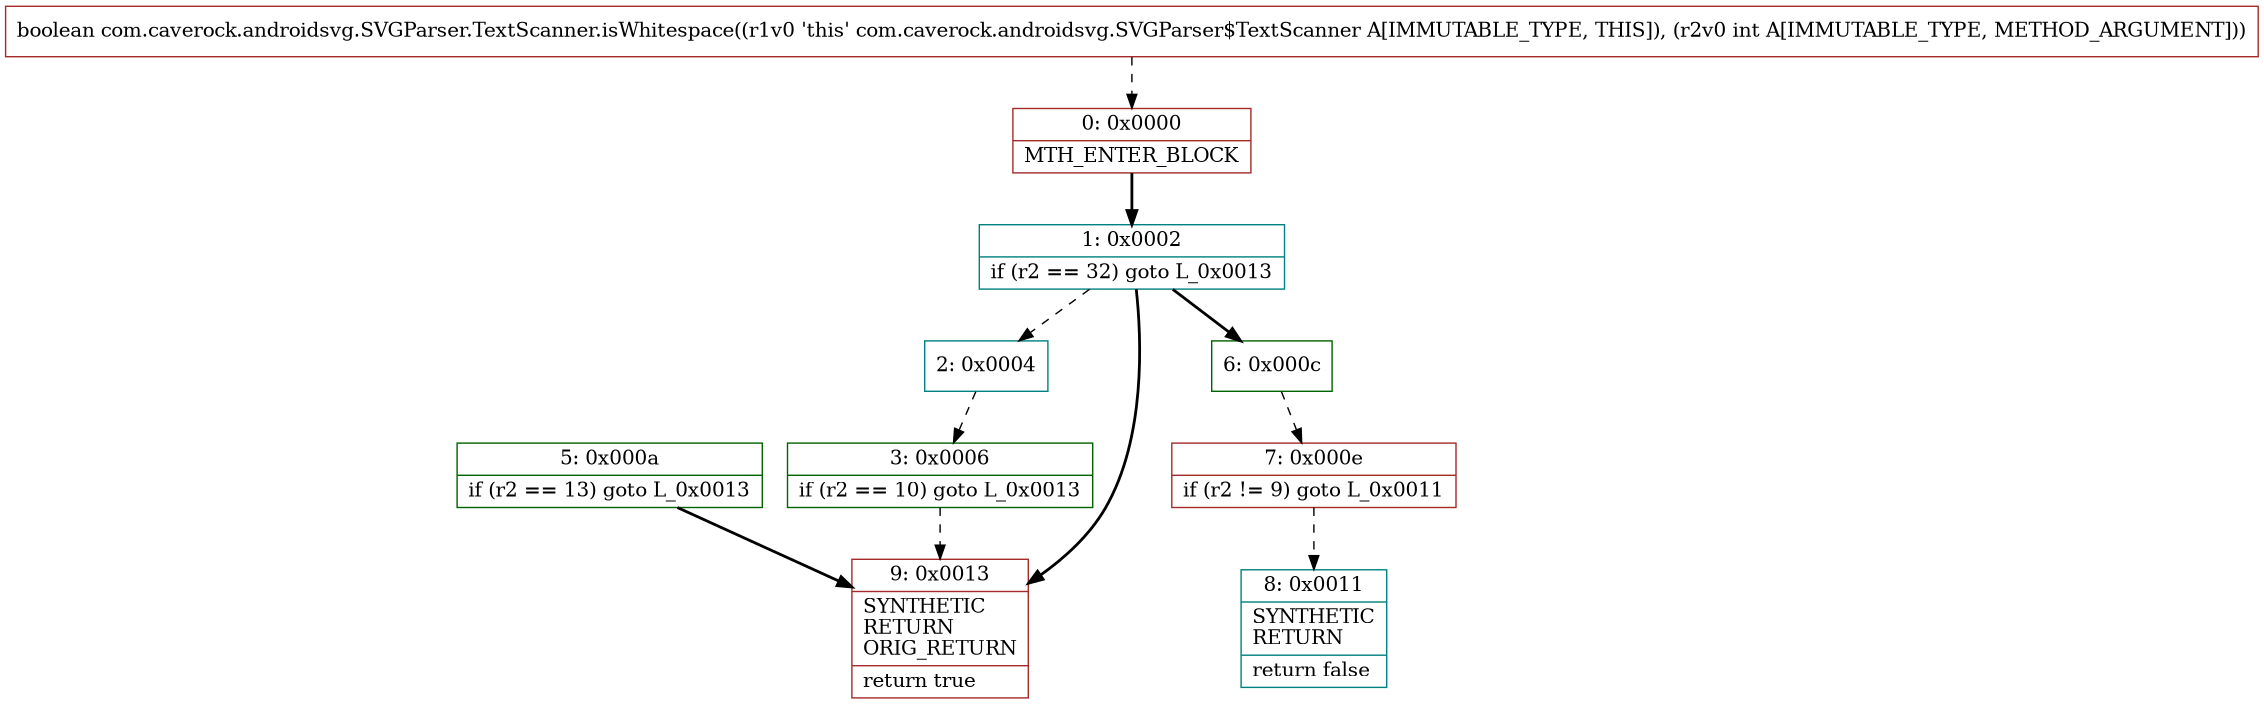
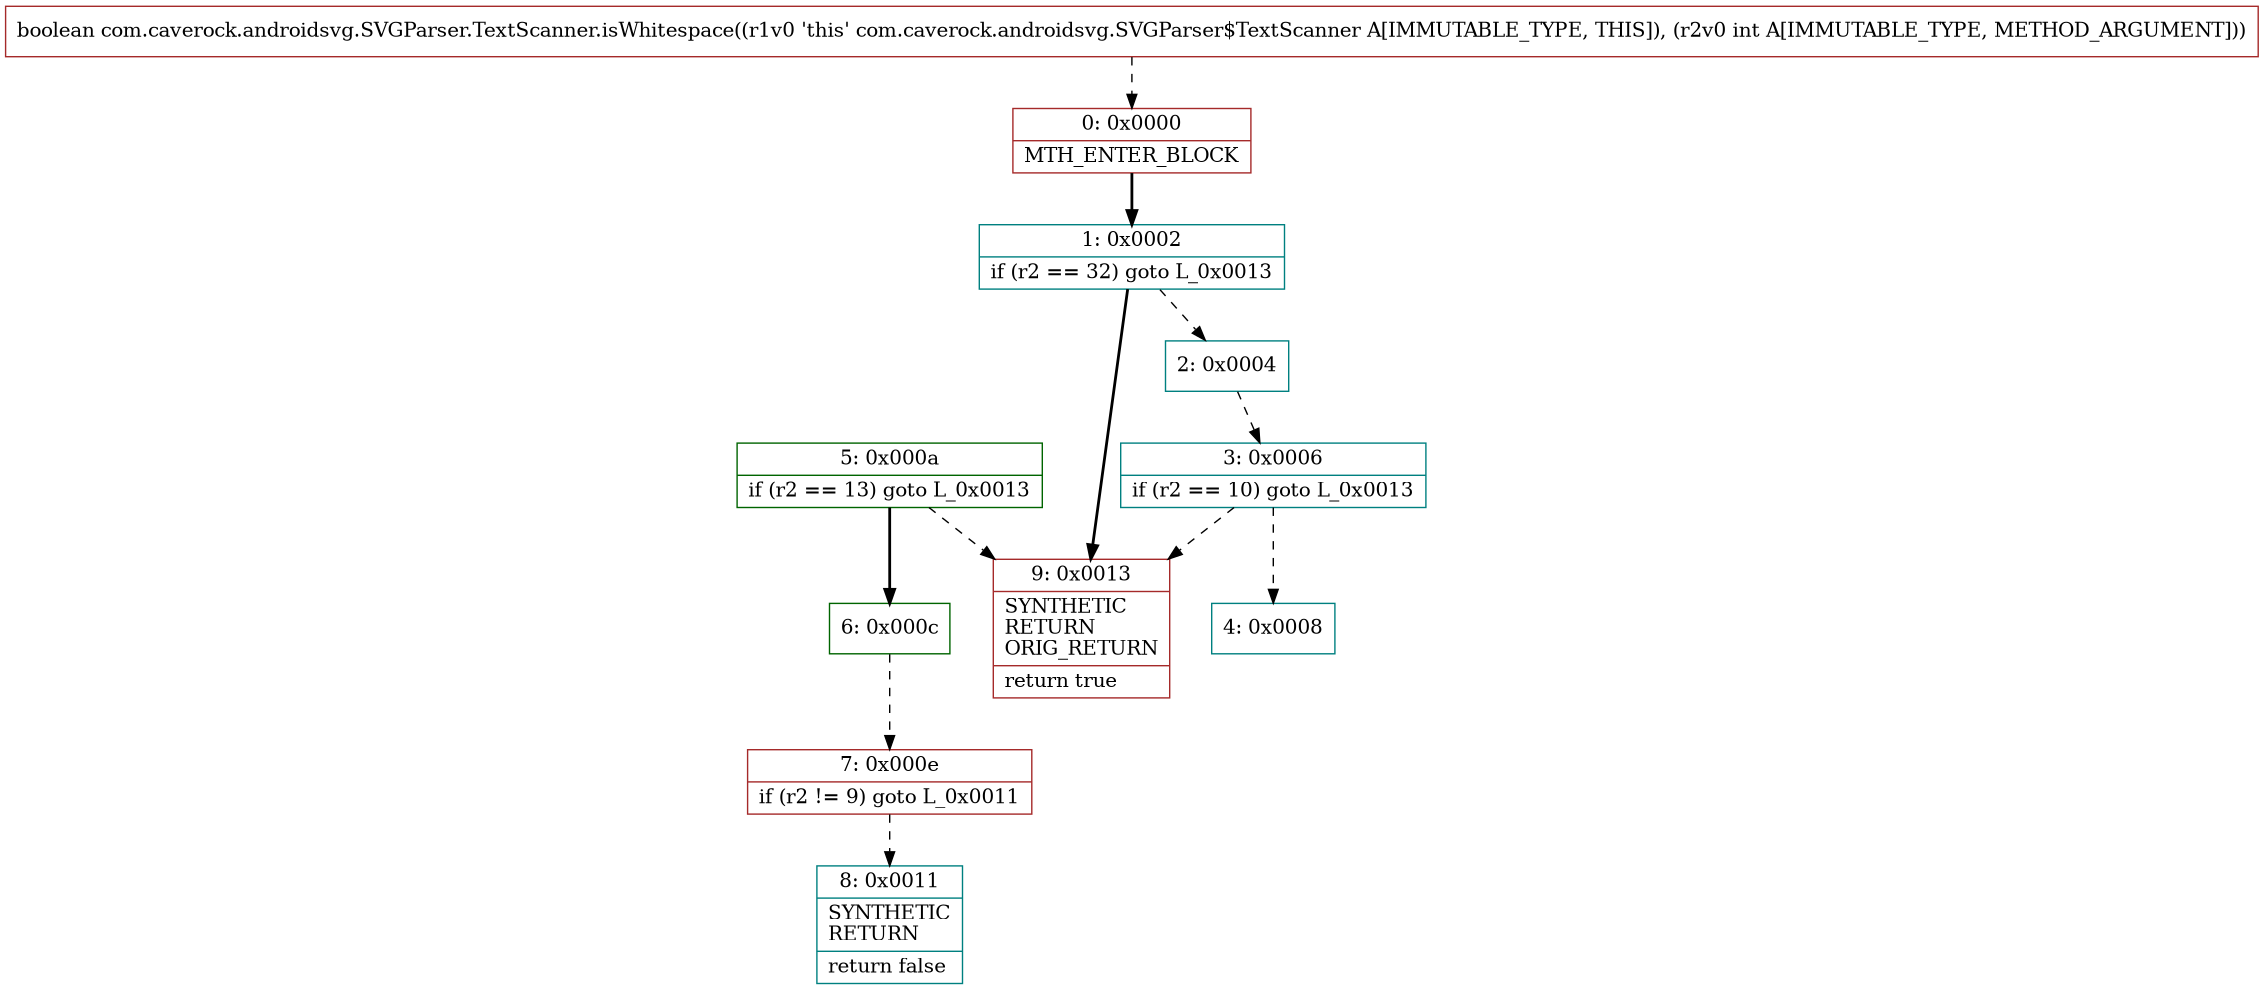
(1201, 311) -> (890, 548)
(940, 475) -> (1273, 475)
(758, 544) -> (956, 529)
none -> (1273, 629)
